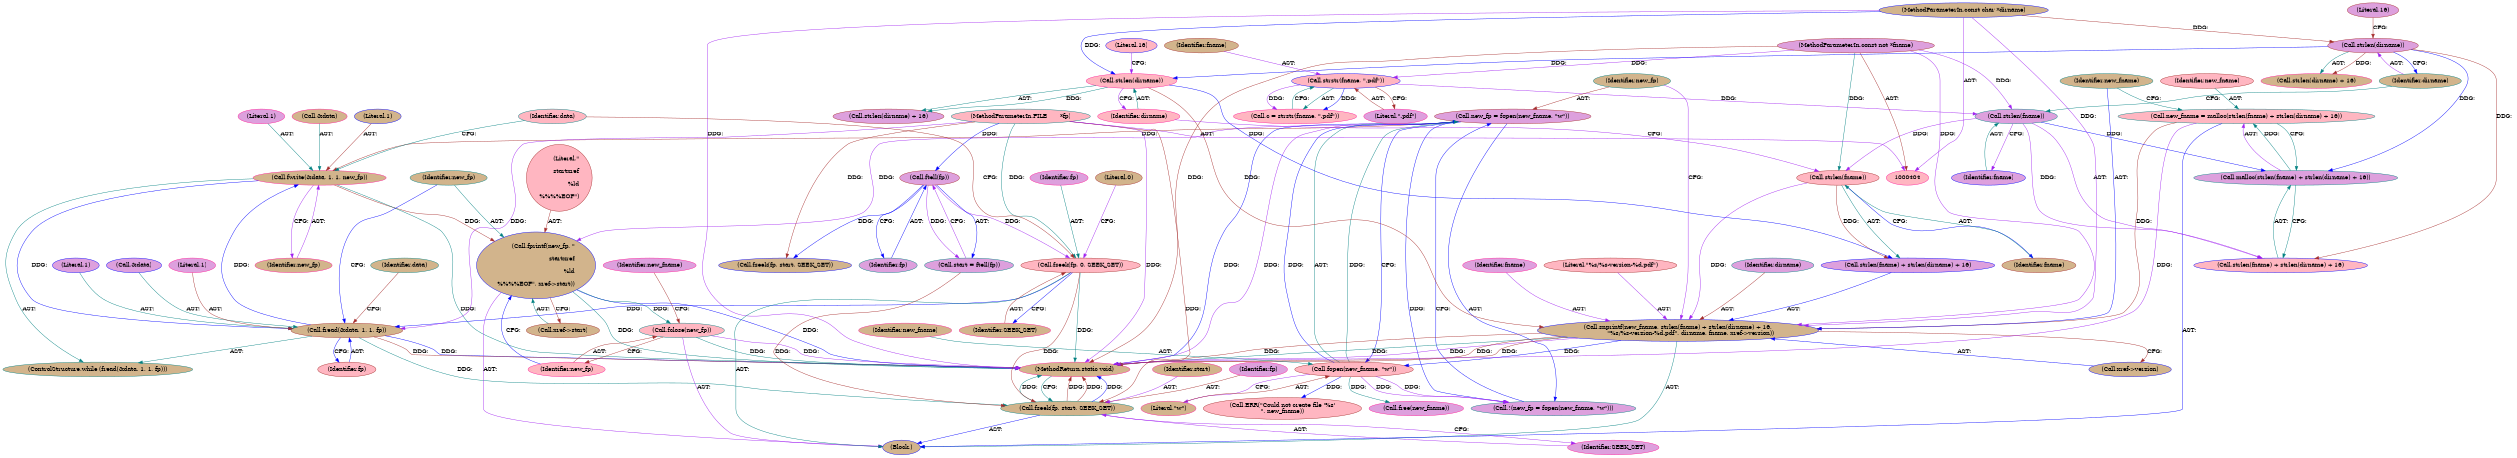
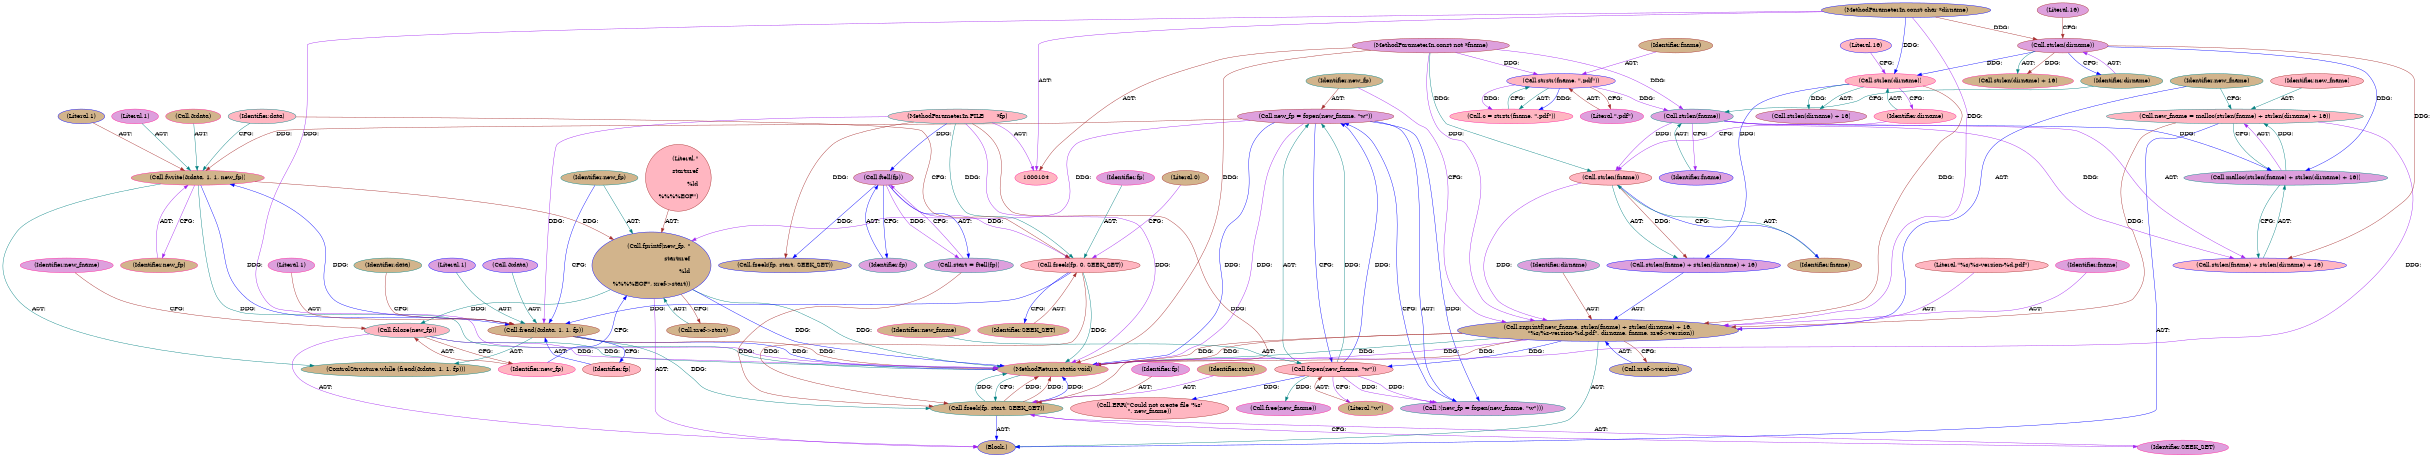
(1907, 178) -> (1036, 178)
(799, 301) -> none
